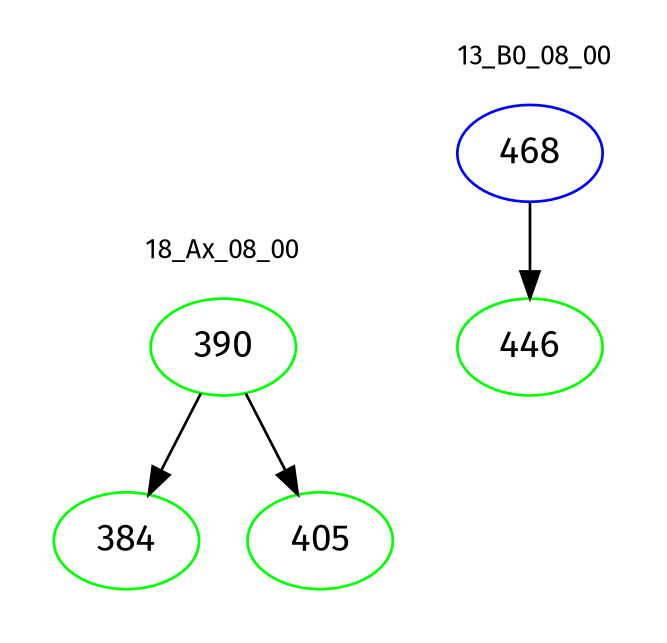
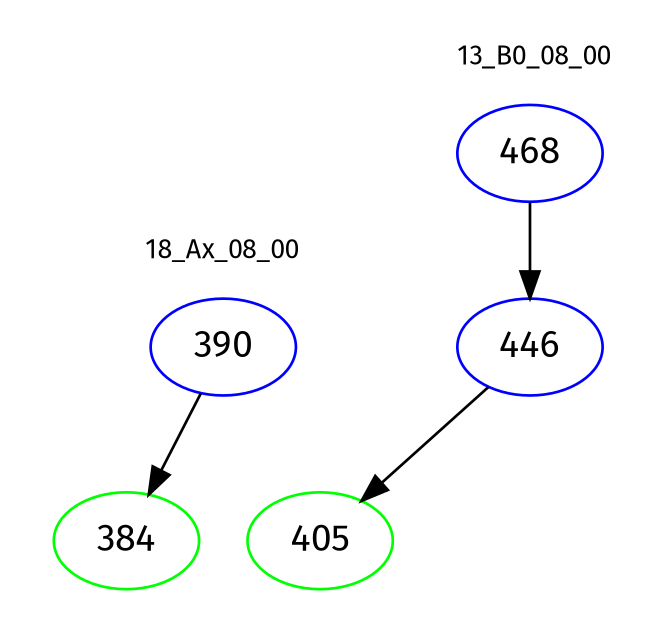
(223, 347) -> (223, 347)
(530, 347) -> (530, 347)
(266, 432) -> (435, 435)
